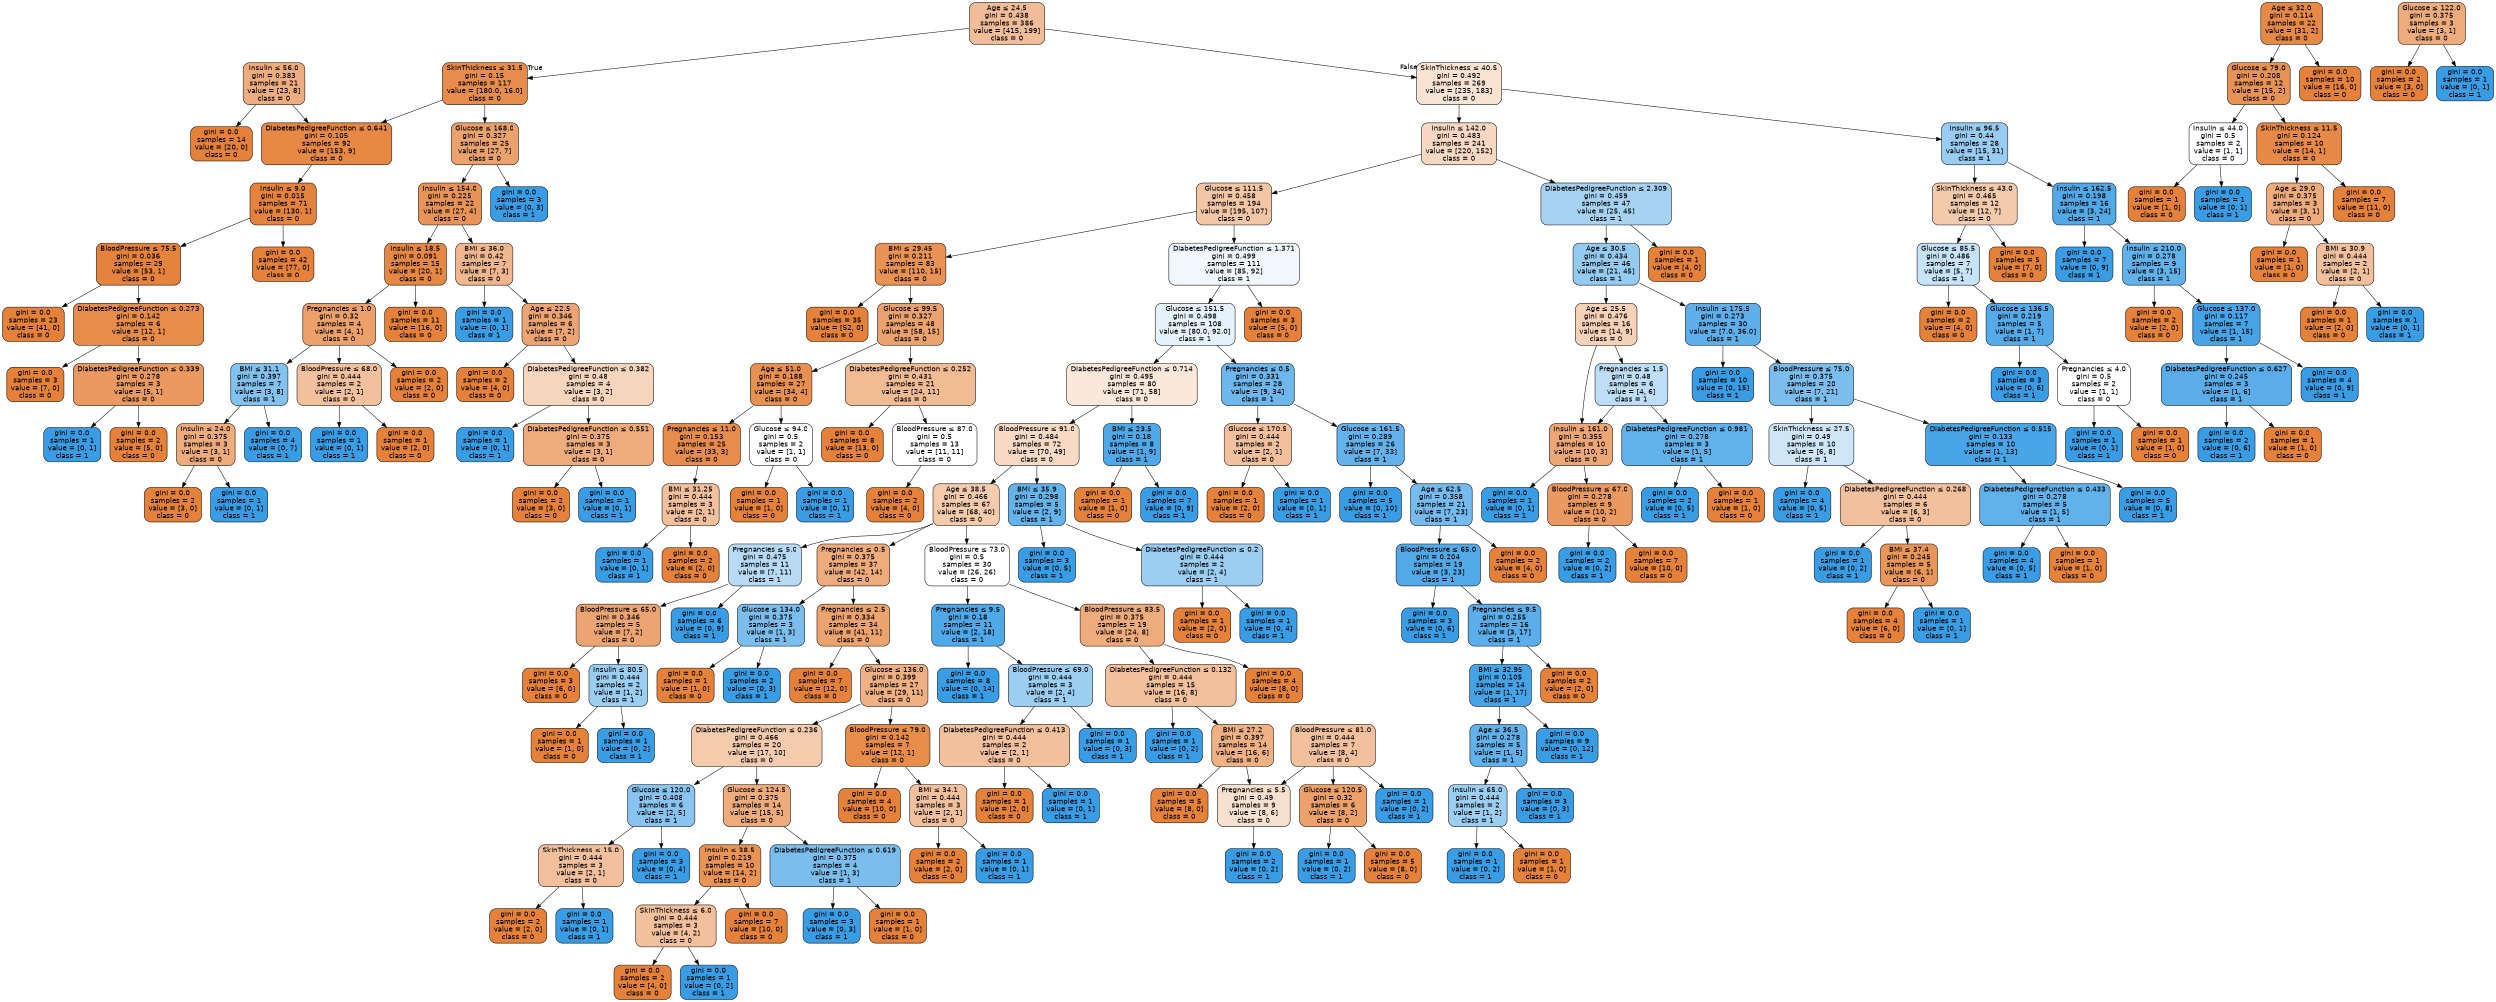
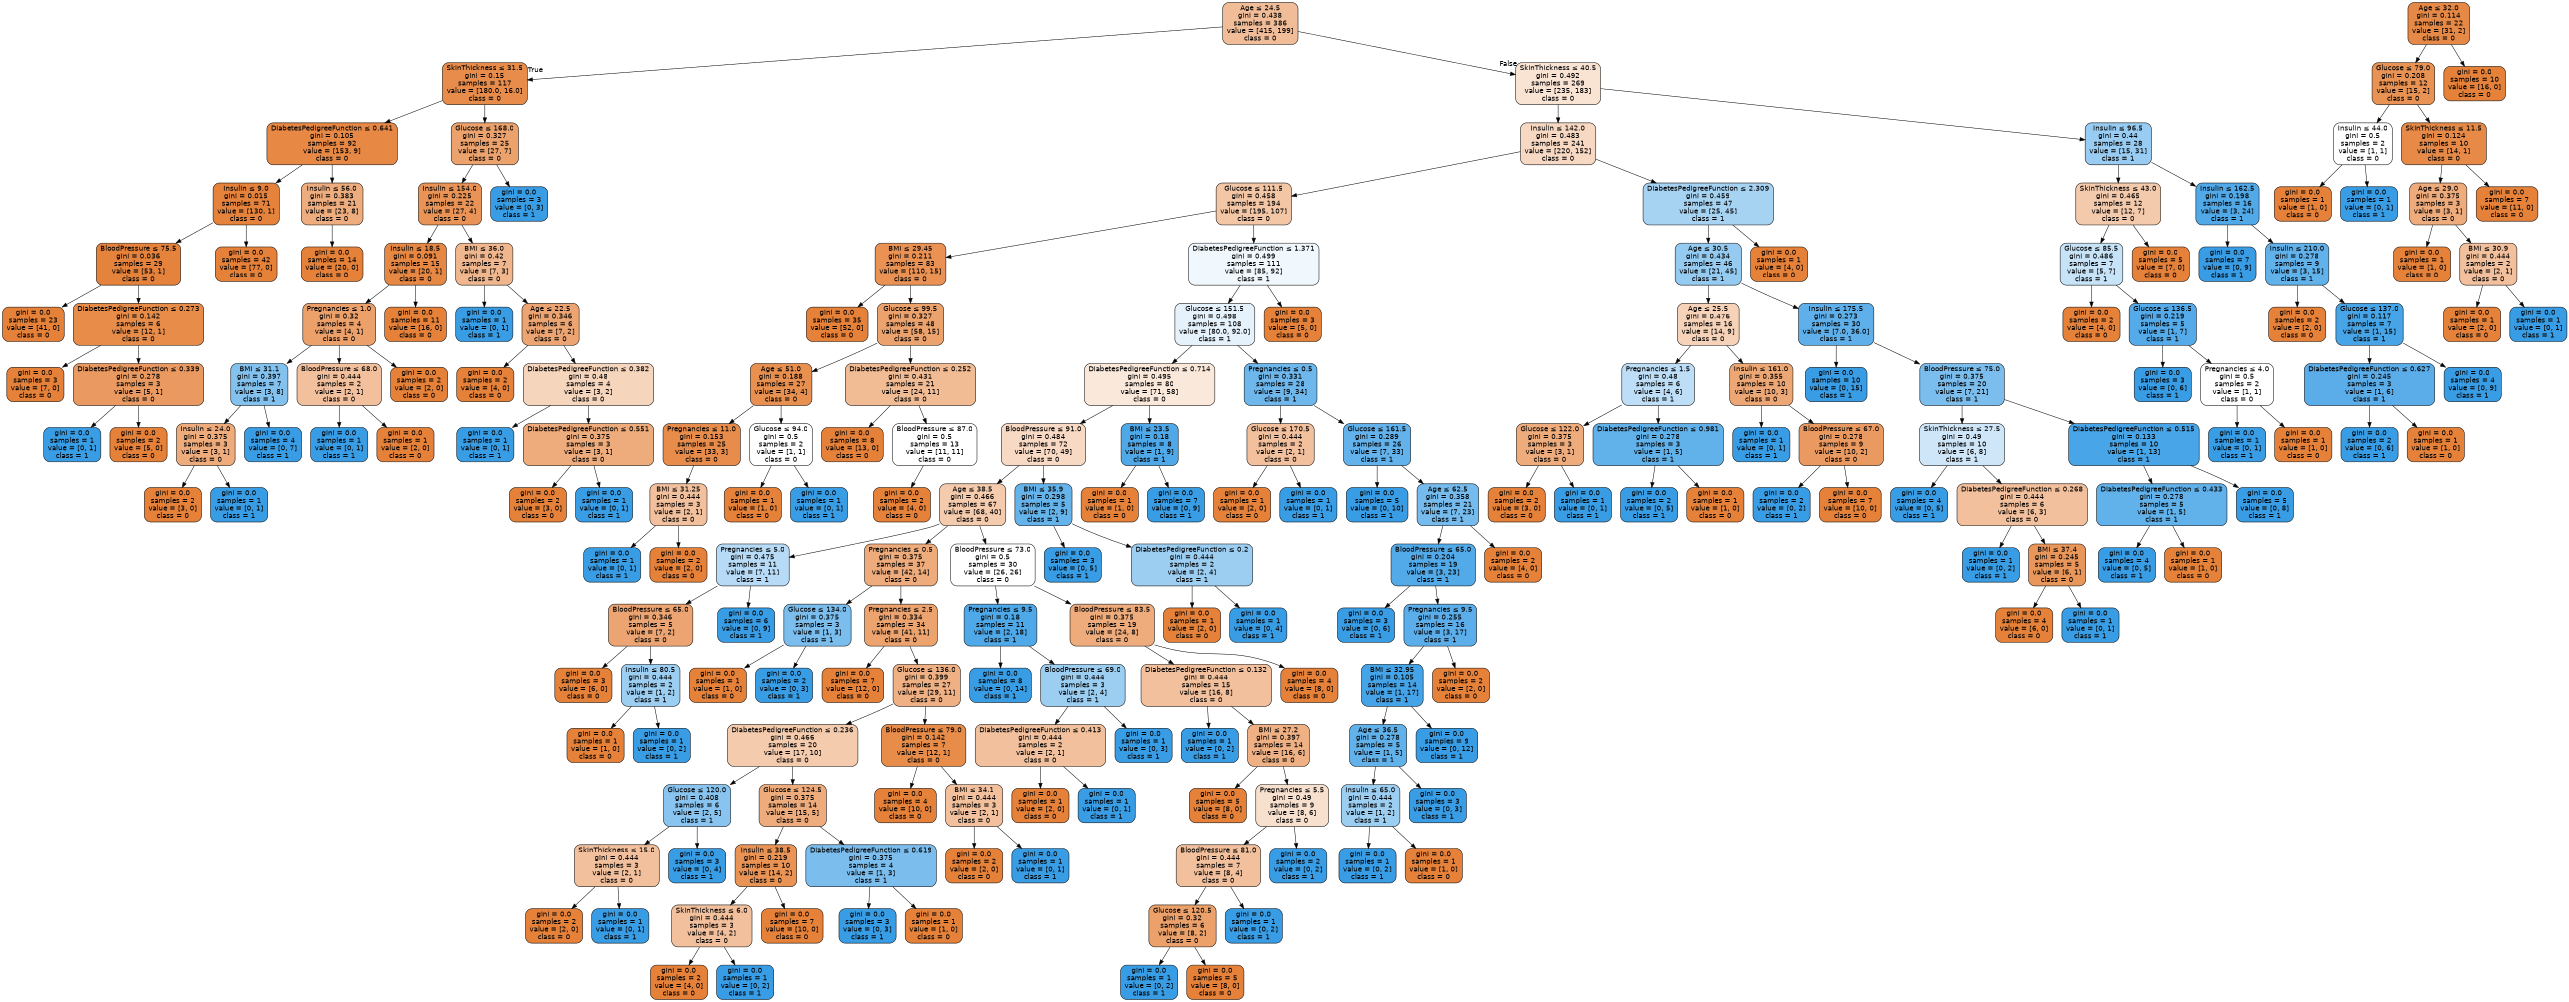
(299, 112) -> (332, 171)
(1608, 413) -> (1605, 414)
(1295, 774) -> (1257, 834)
